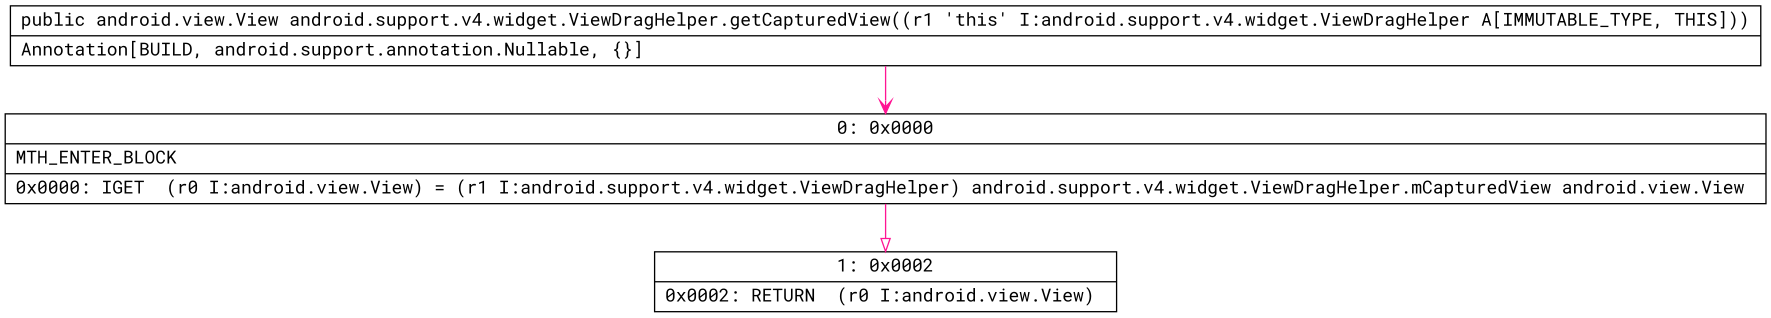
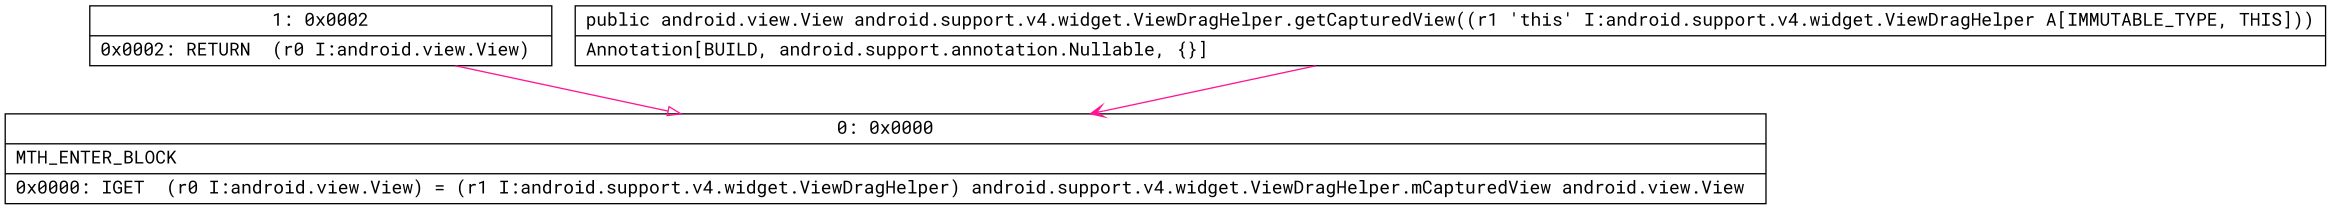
(886, 221) -> (562, 88)
